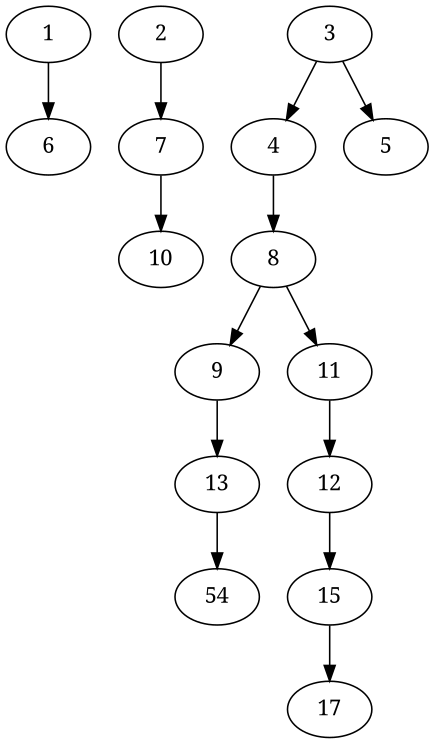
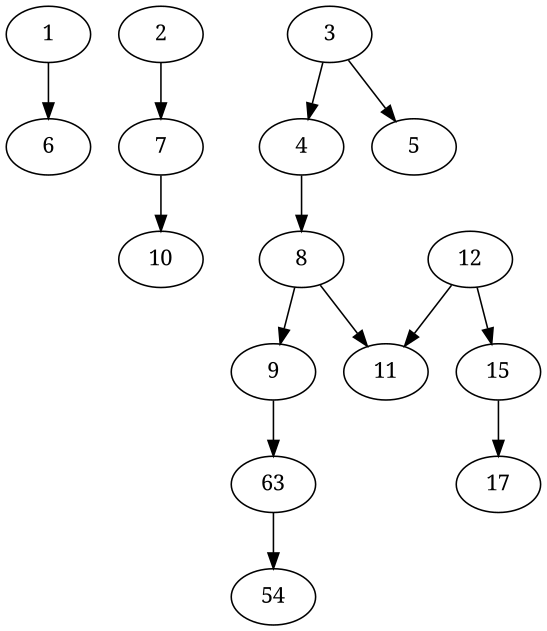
(330, 420) -> (433, 309)
(217, 484) -> (273, 484)
